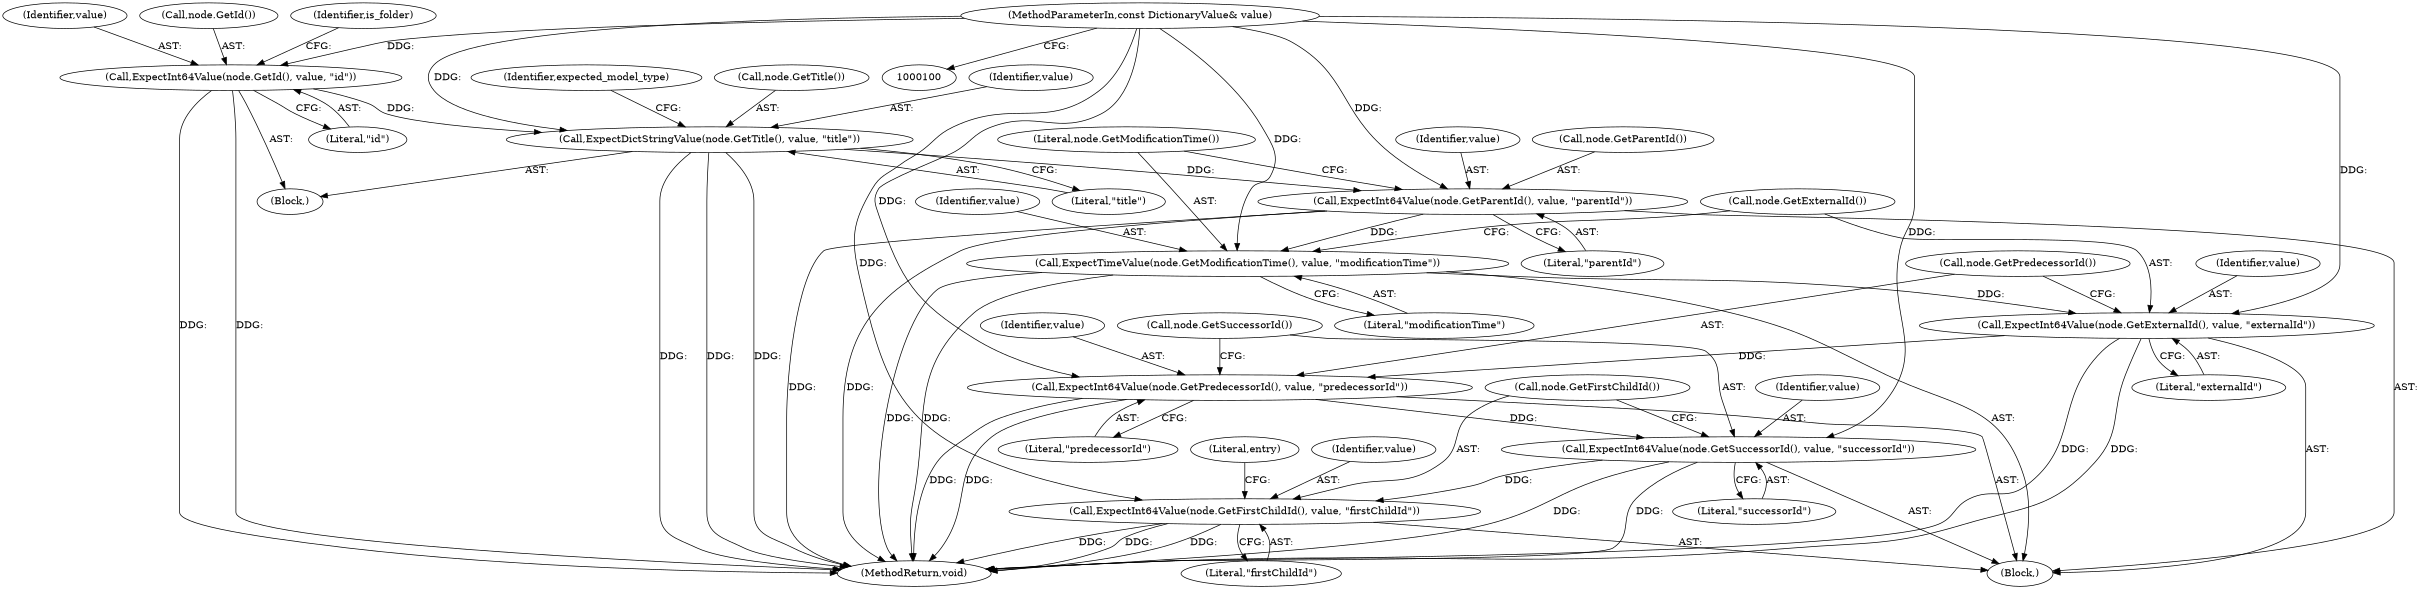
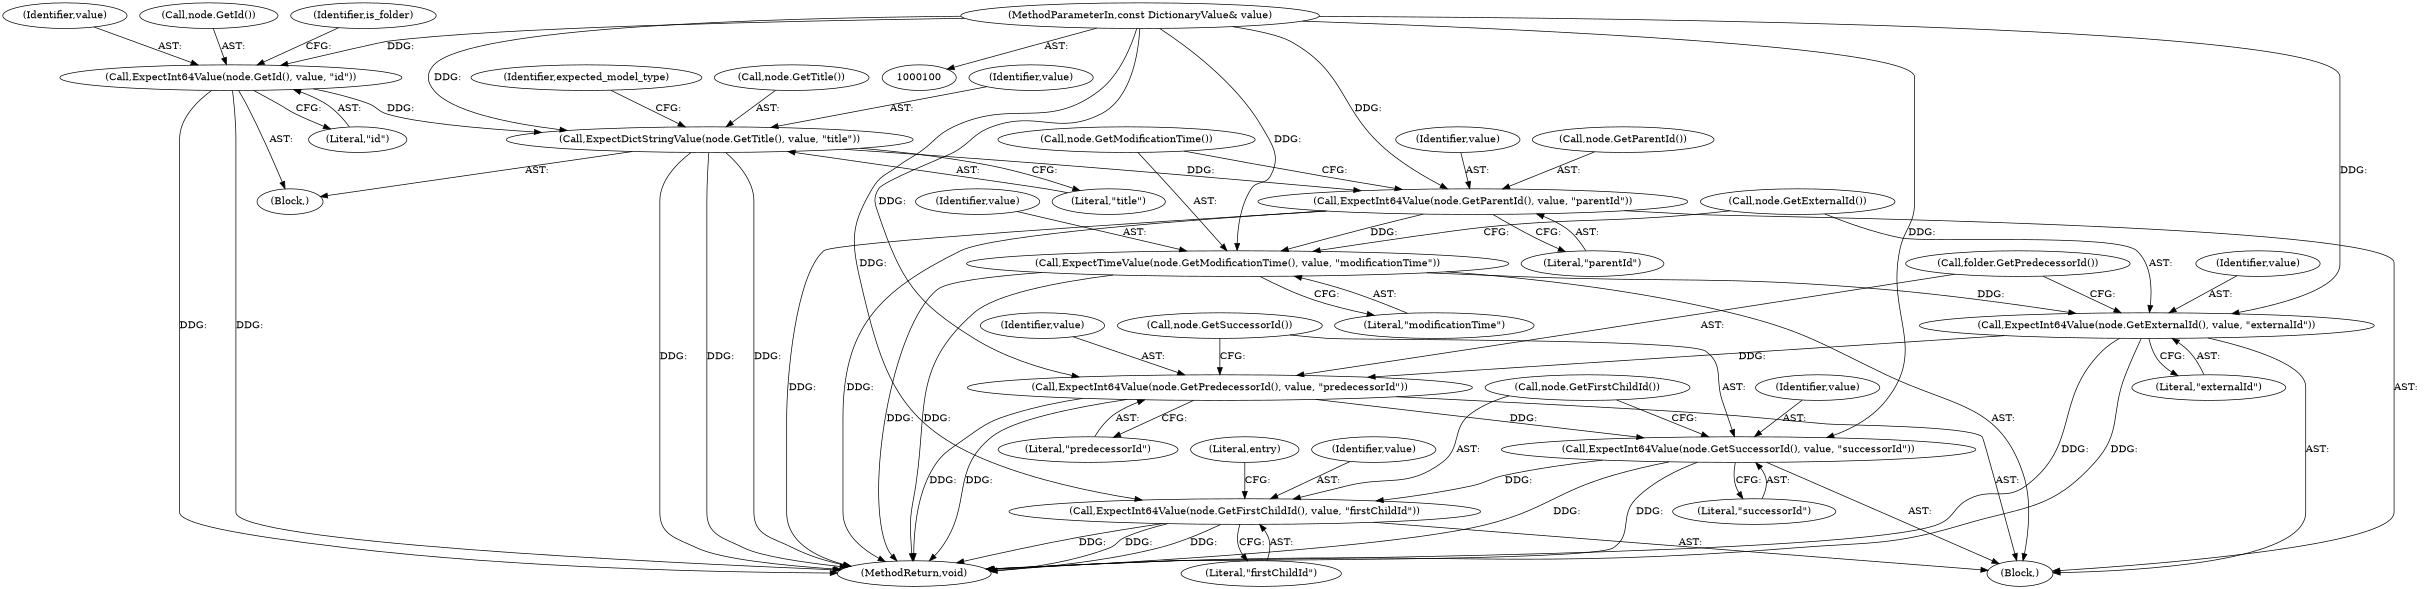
(1058, 47) -> (1058, 47)
(1127, 140) -> (1127, 140)
(2018, 264) -> (2018, 264)
